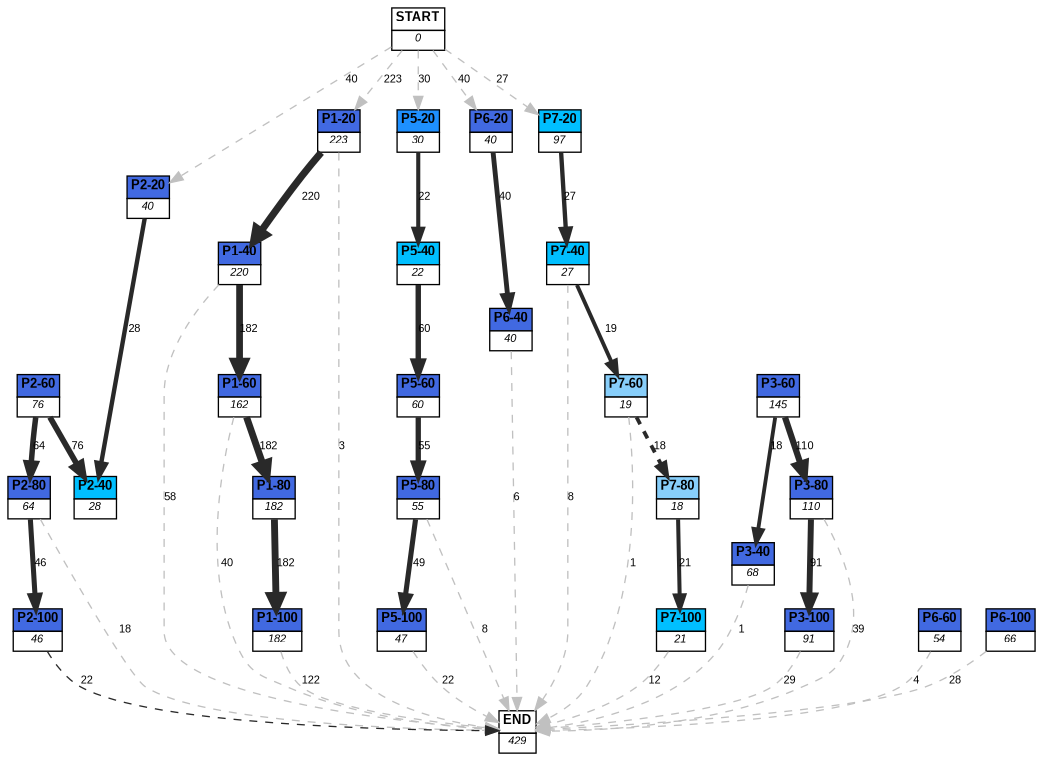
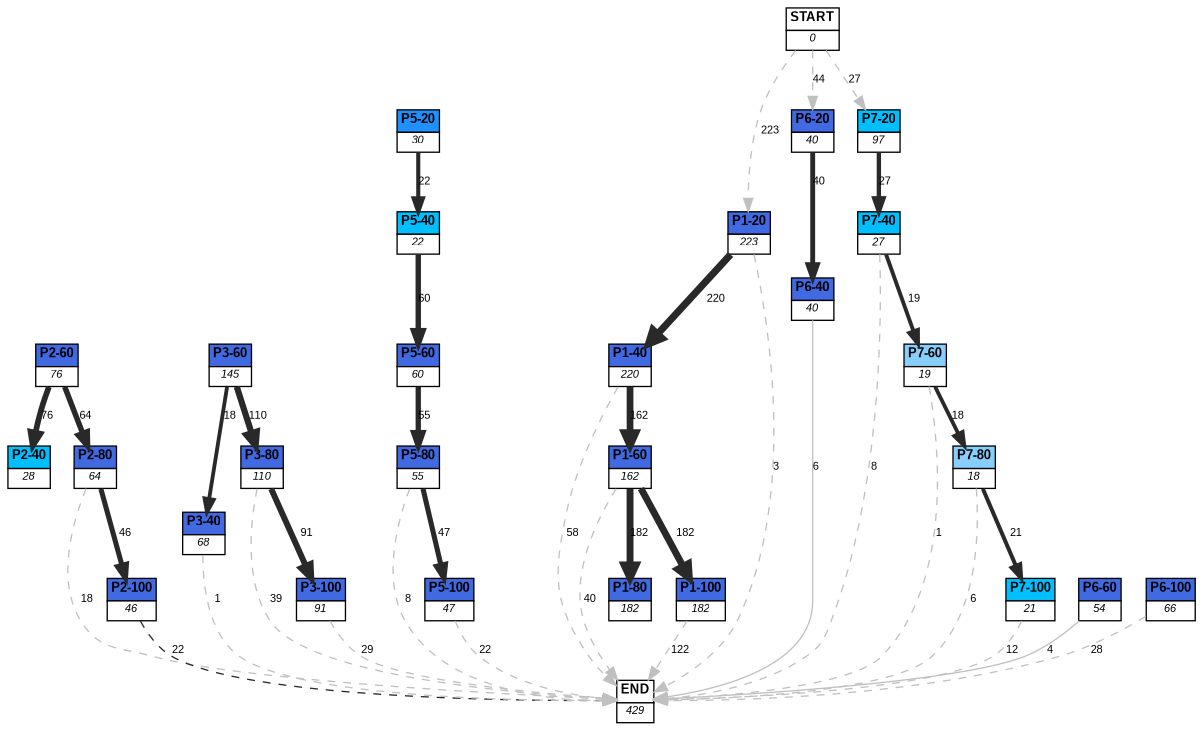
(418, 73) -> none
(465, 80) -> (819, 80)
(148, 197) -> none
(249, 330) -> (639, 416)
(649, 441) -> (947, 410)
(514, 524) -> (813, 555)
(275, 557) -> (662, 527)
(420, 564) -> (445, 533)
none -> (901, 672)
(750, 719) -> (880, 683)
